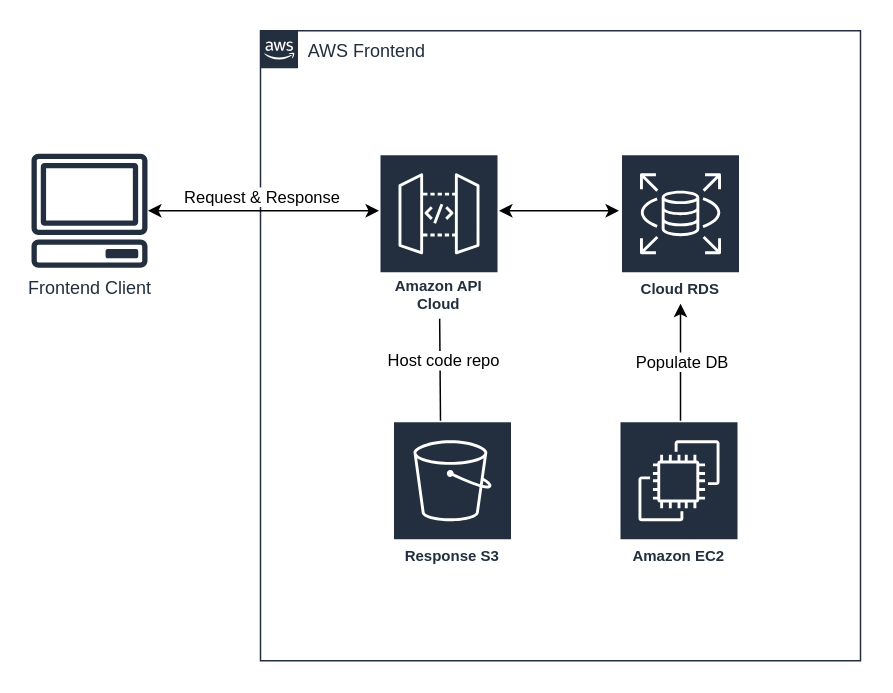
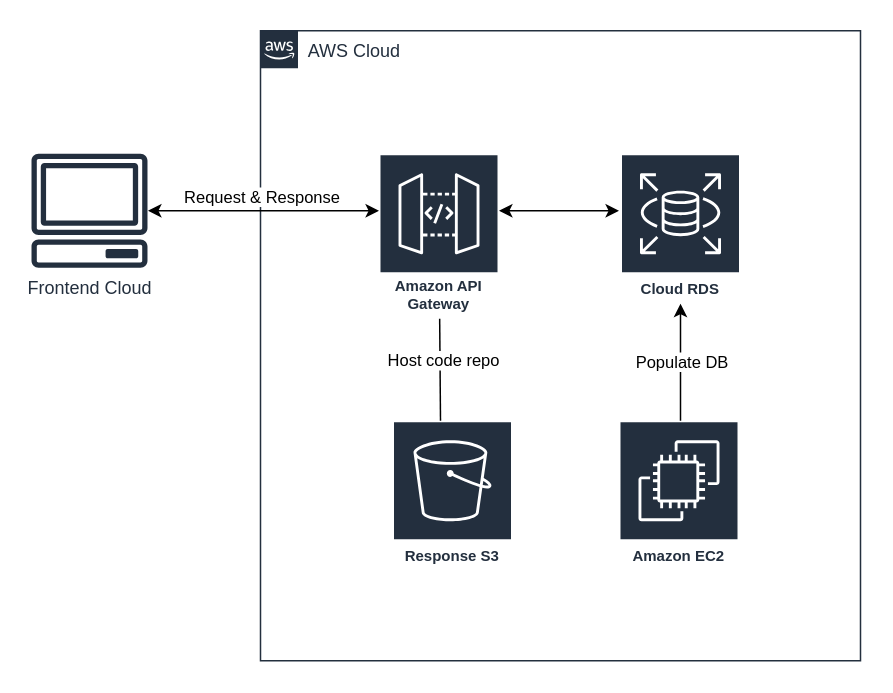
(366, 52) -> (349, 52)
(90, 289) -> (90, 289)
(439, 295) -> (439, 295)
